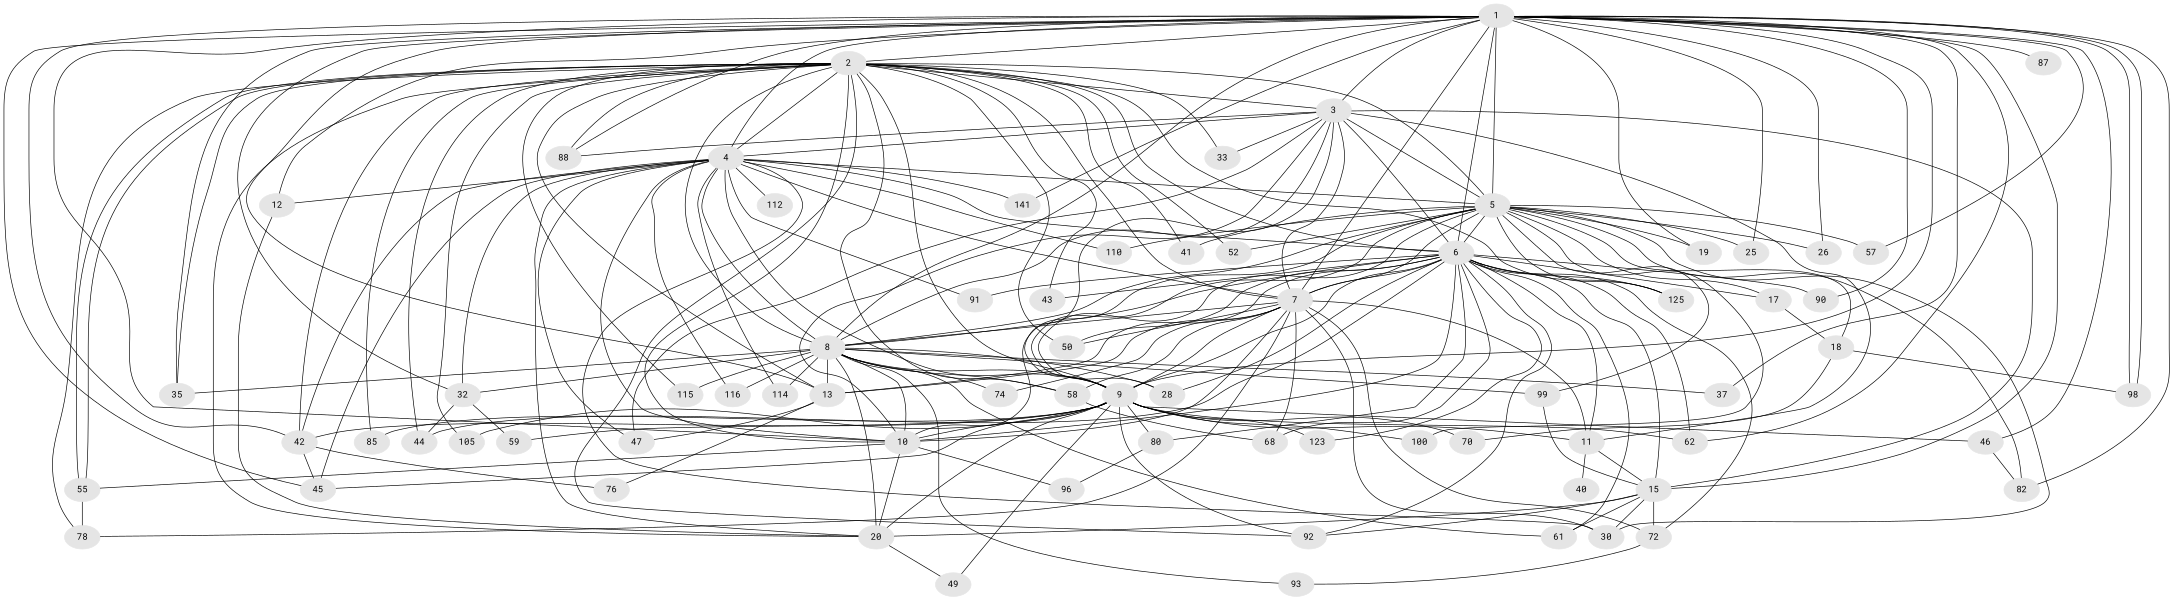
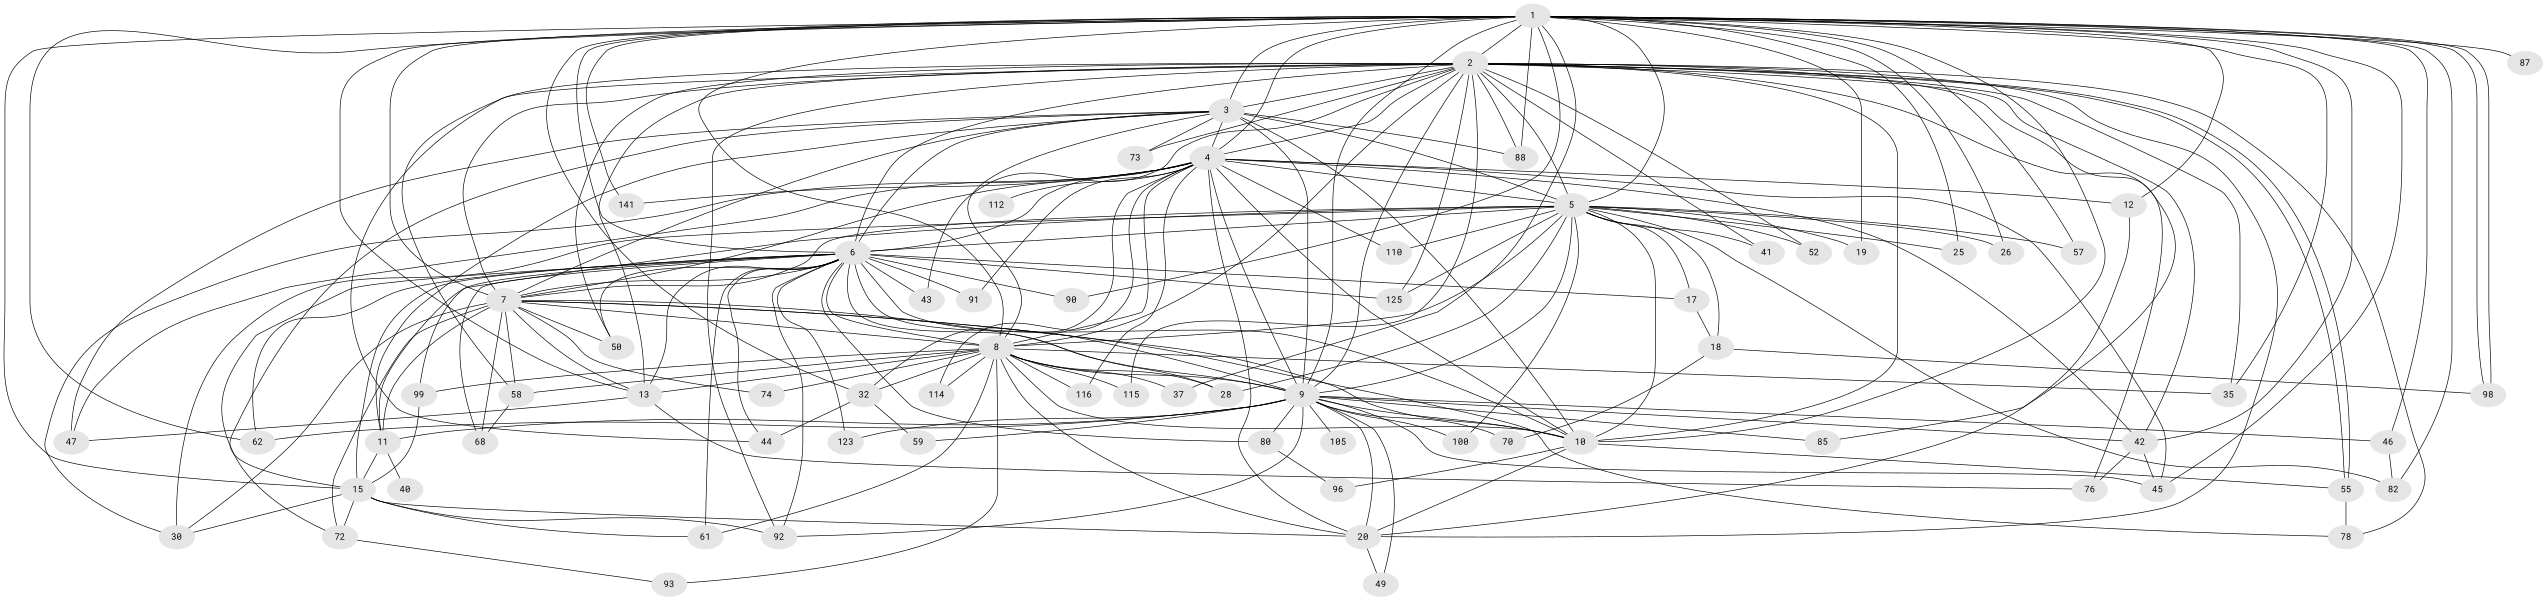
(507, 120) -> (1970, 139)
(1223, 158) -> (1135, 158)
